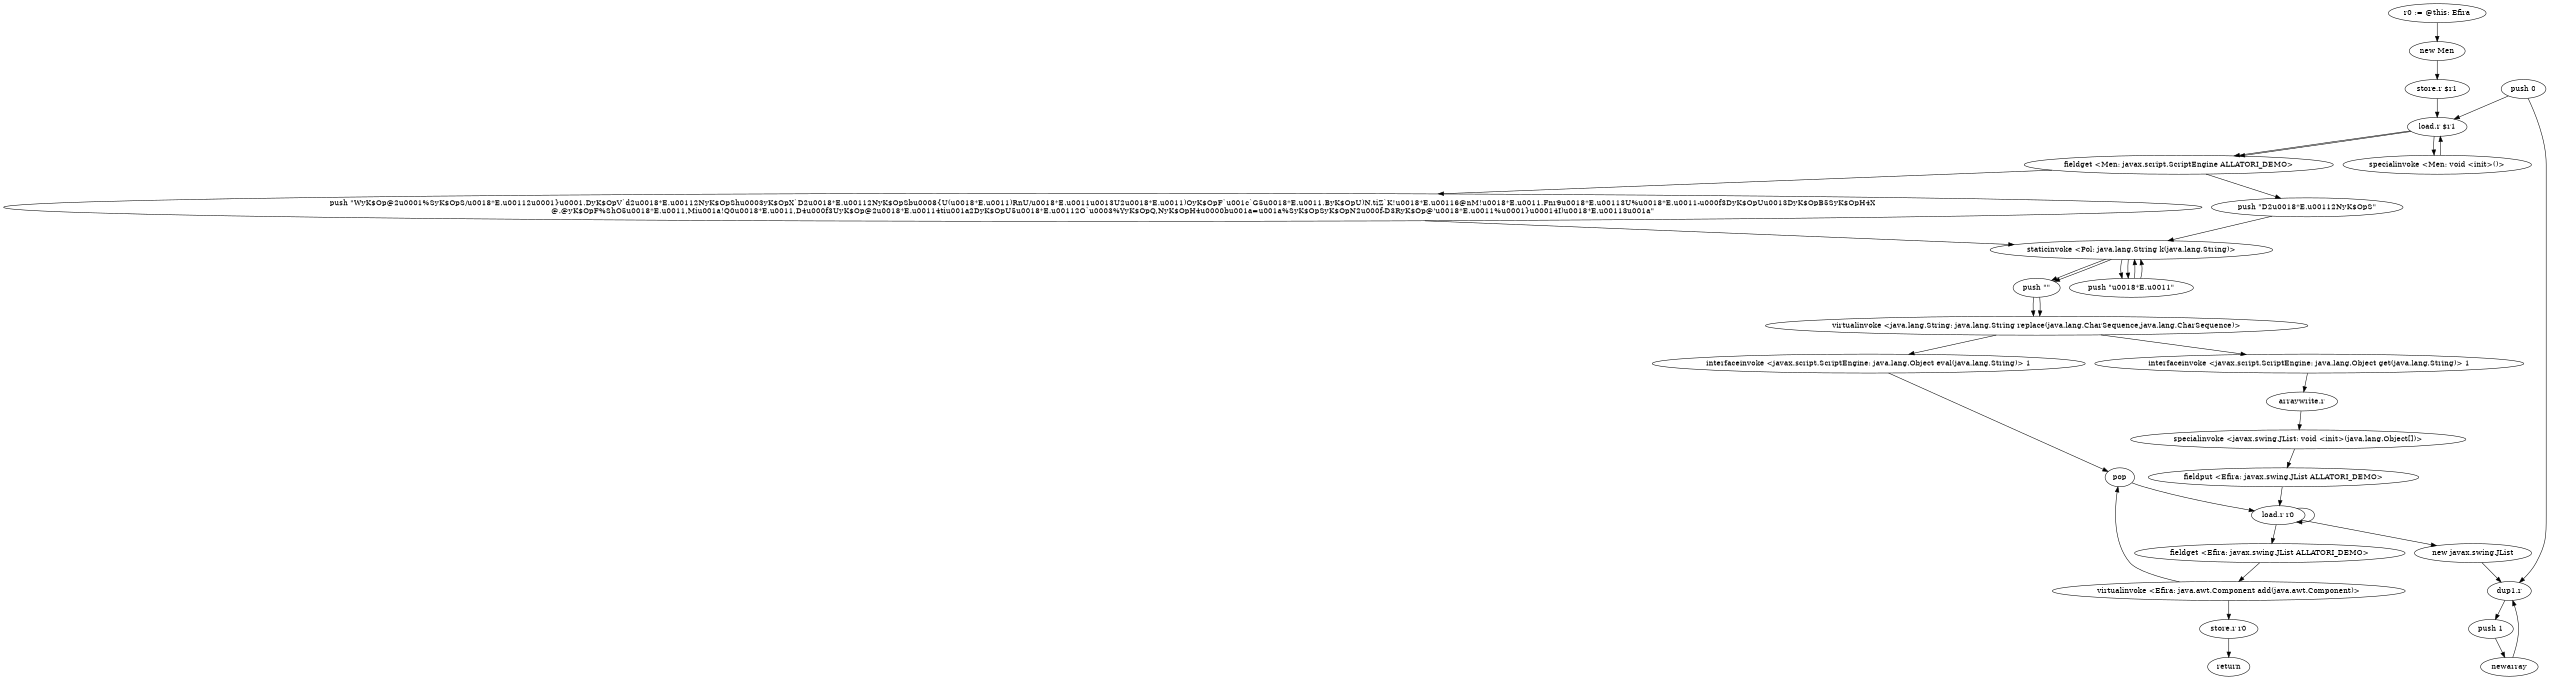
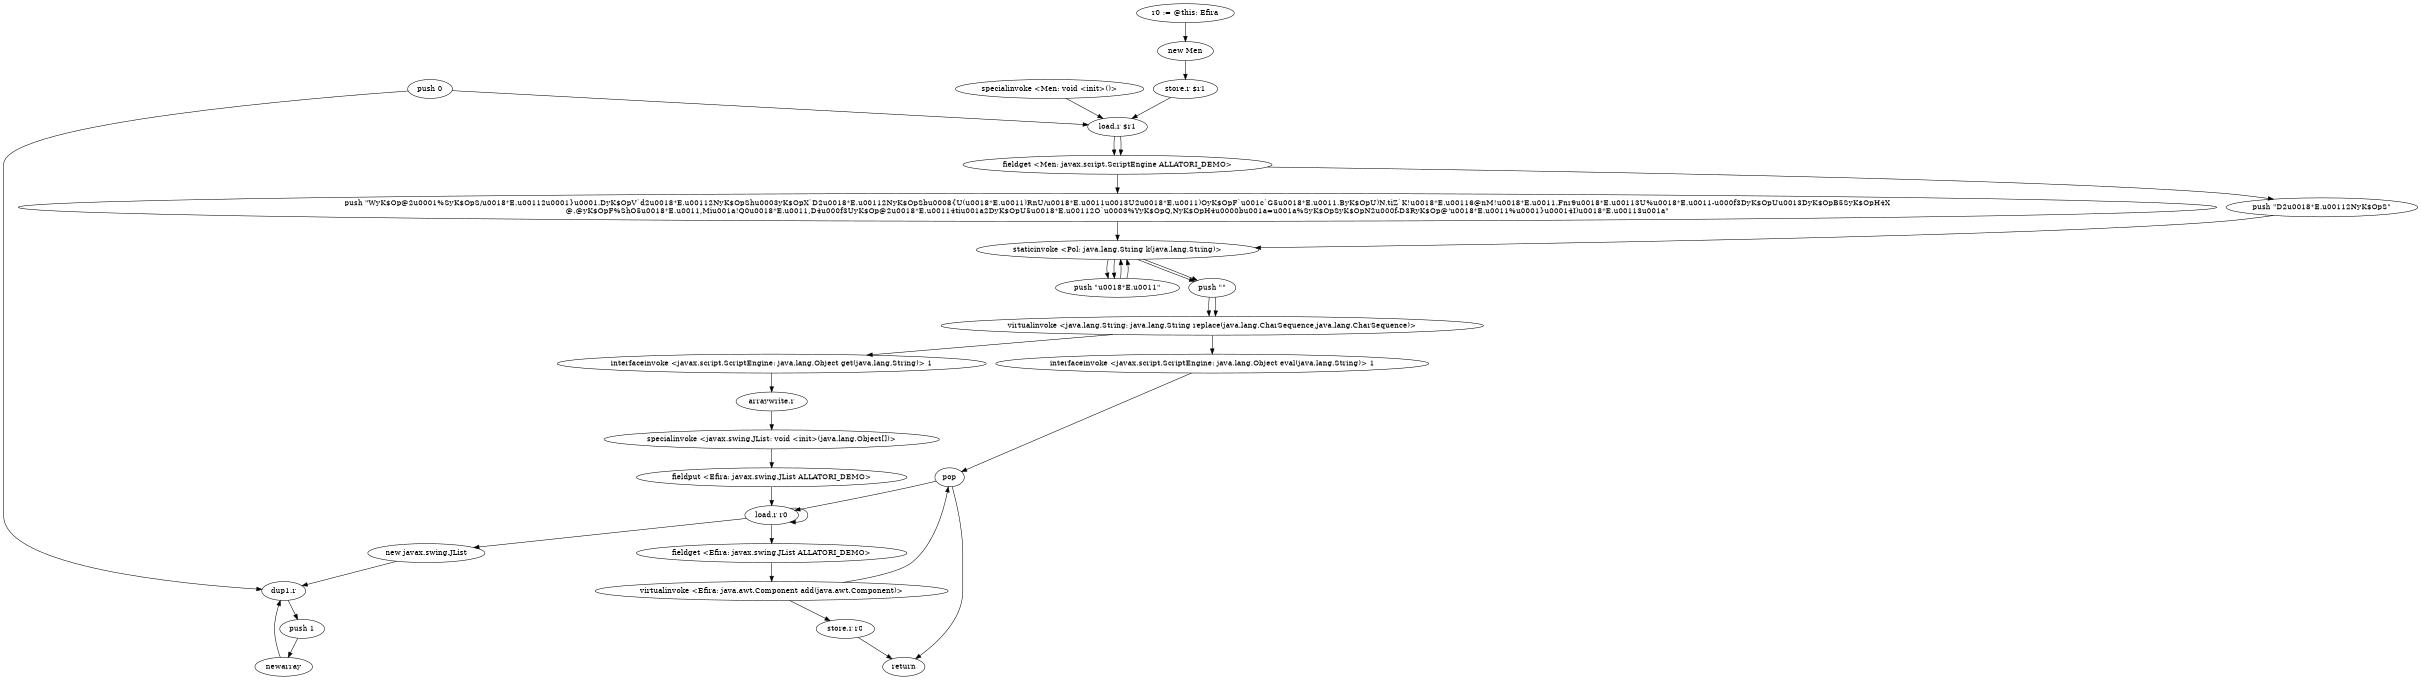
(2434, 143) -> none
none -> (963, 578)
